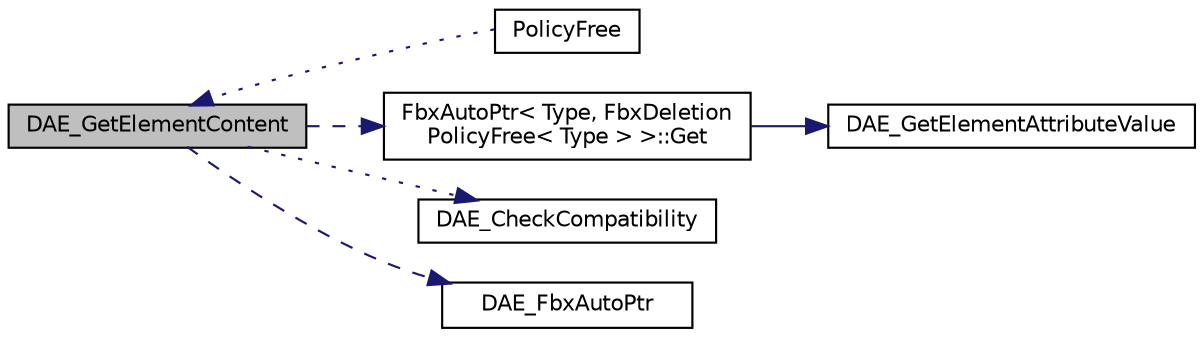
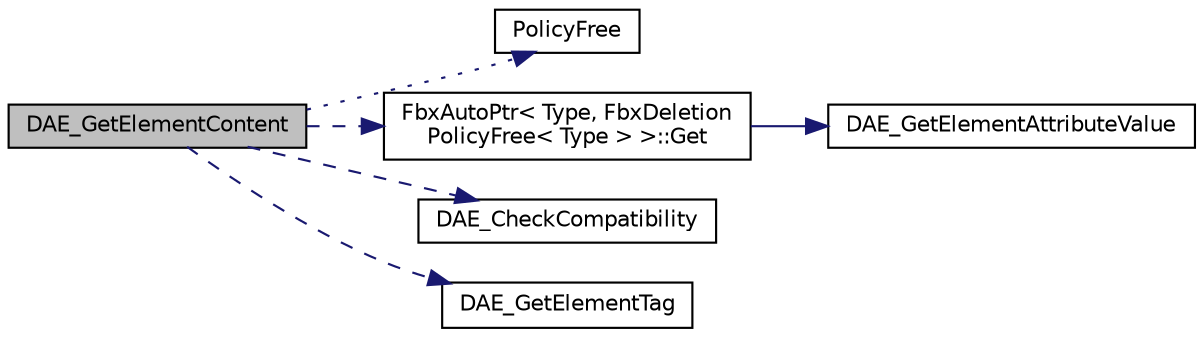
(352, 60) -> (411, 85)
(352, 171) -> (352, 171)
(567, 305) -> (567, 305)
